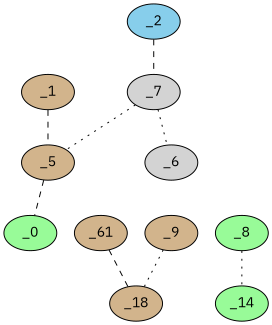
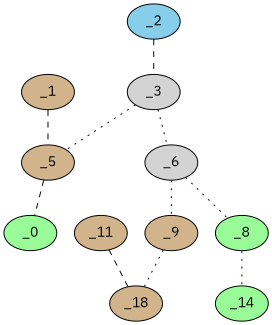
(154, 92) -> (154, 92)
none -> (171, 198)
none -> (206, 198)
(101, 233) -> (101, 233)
